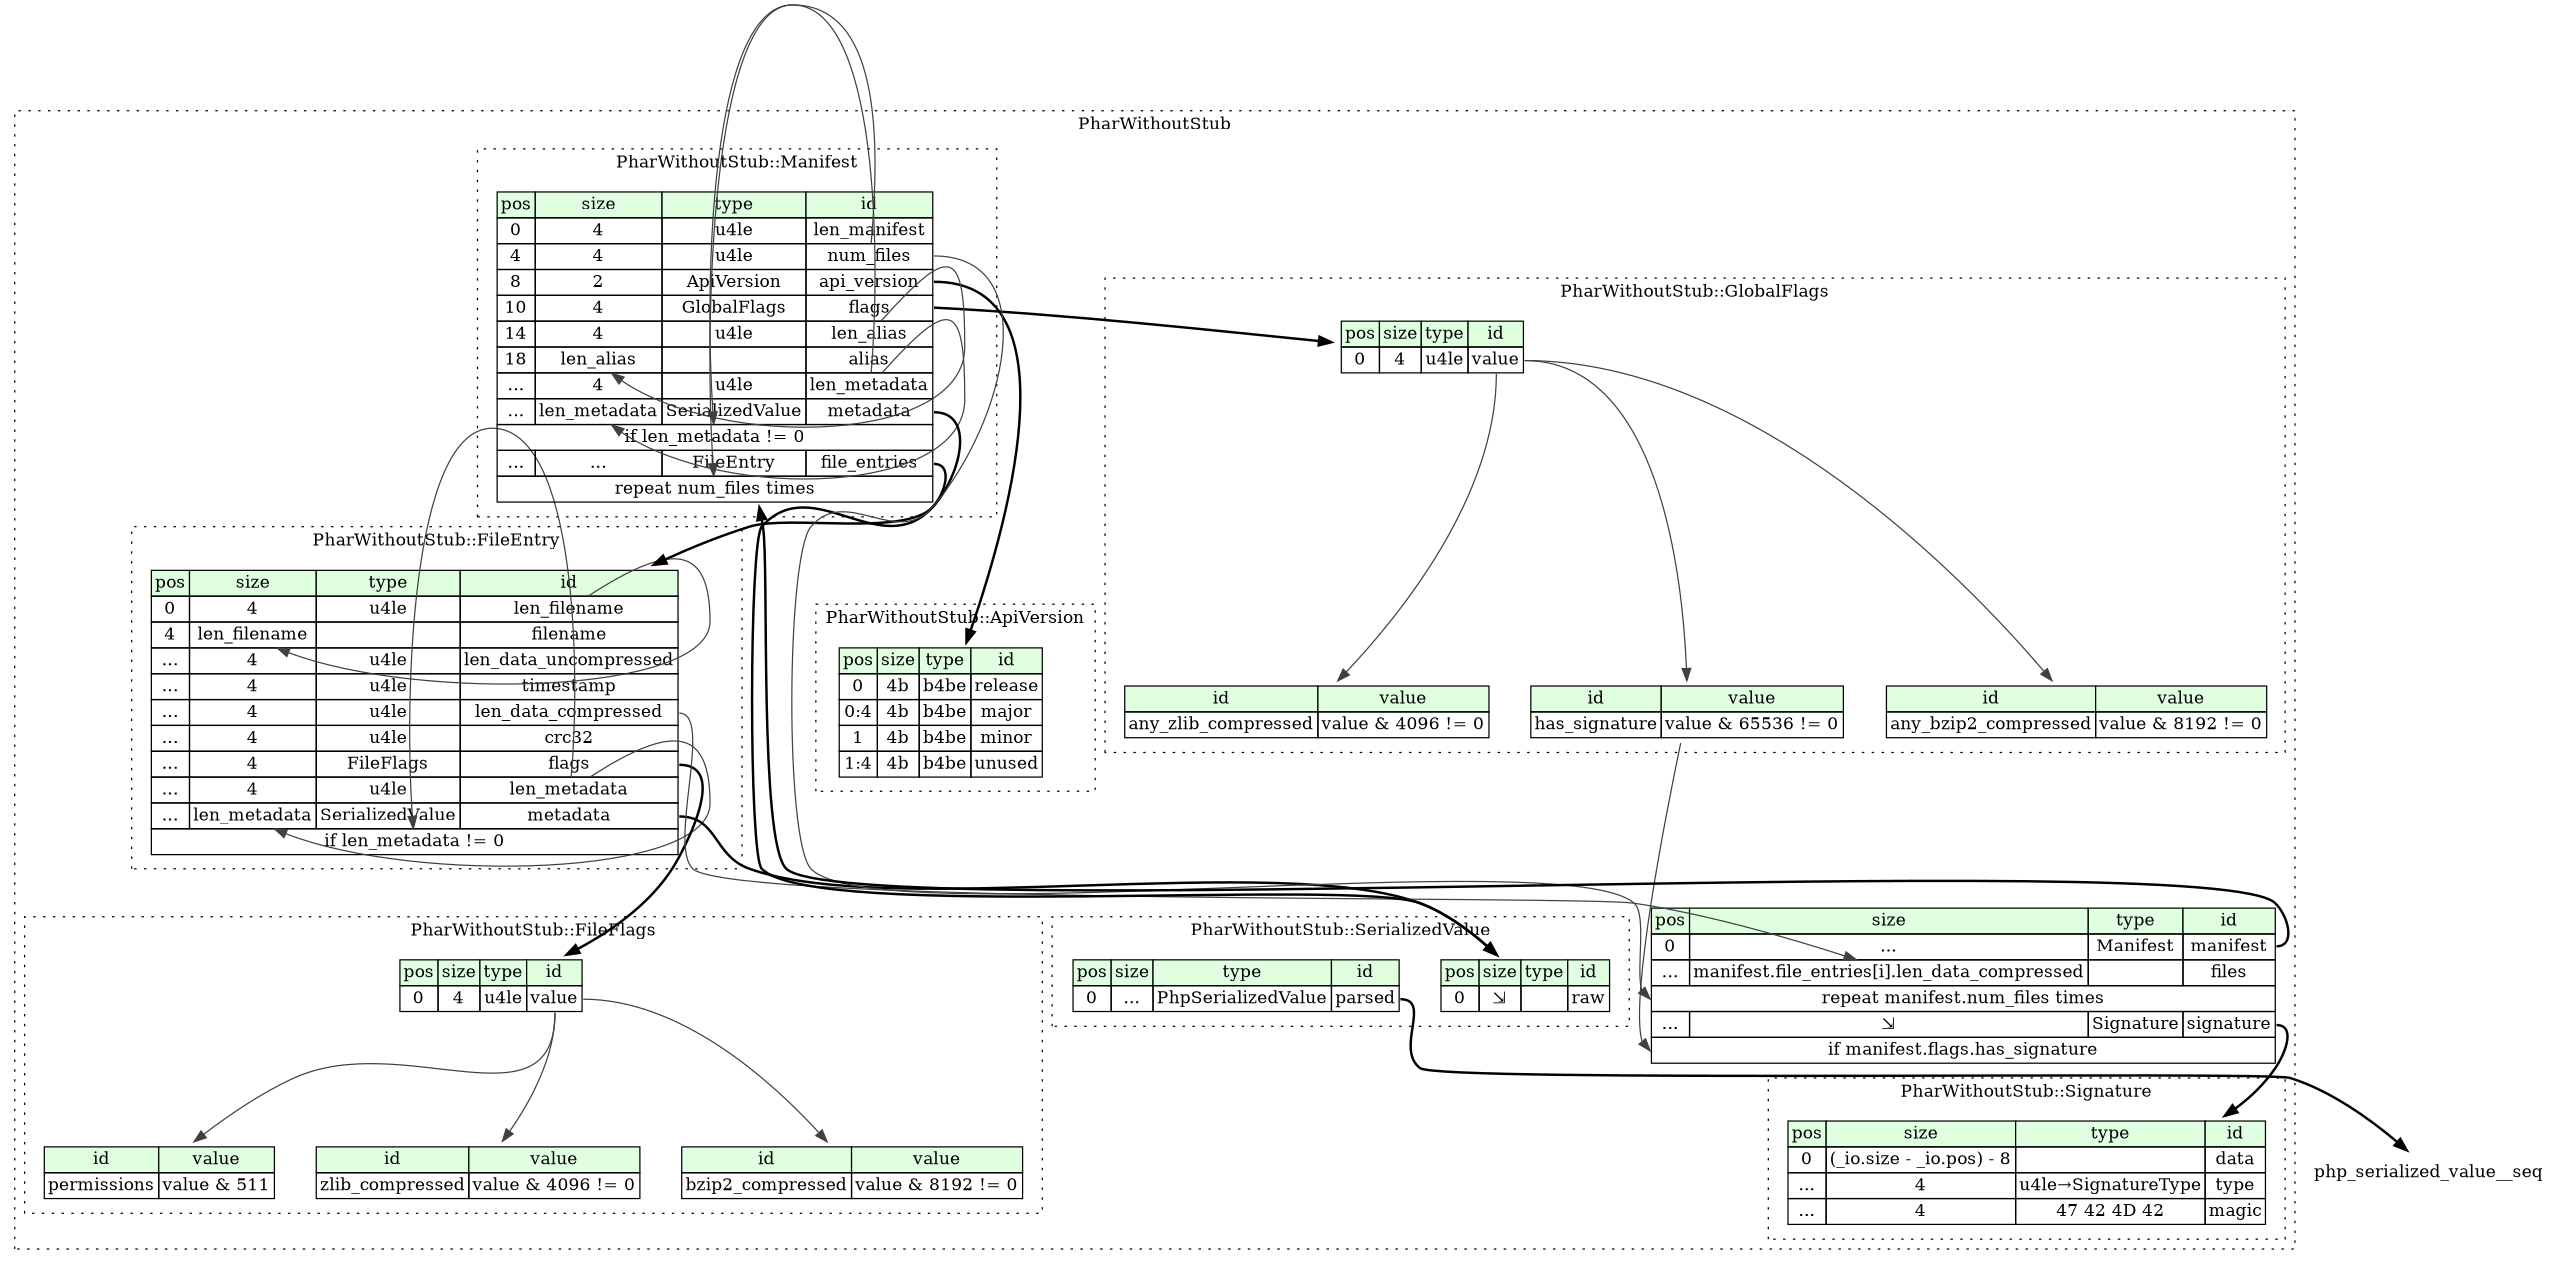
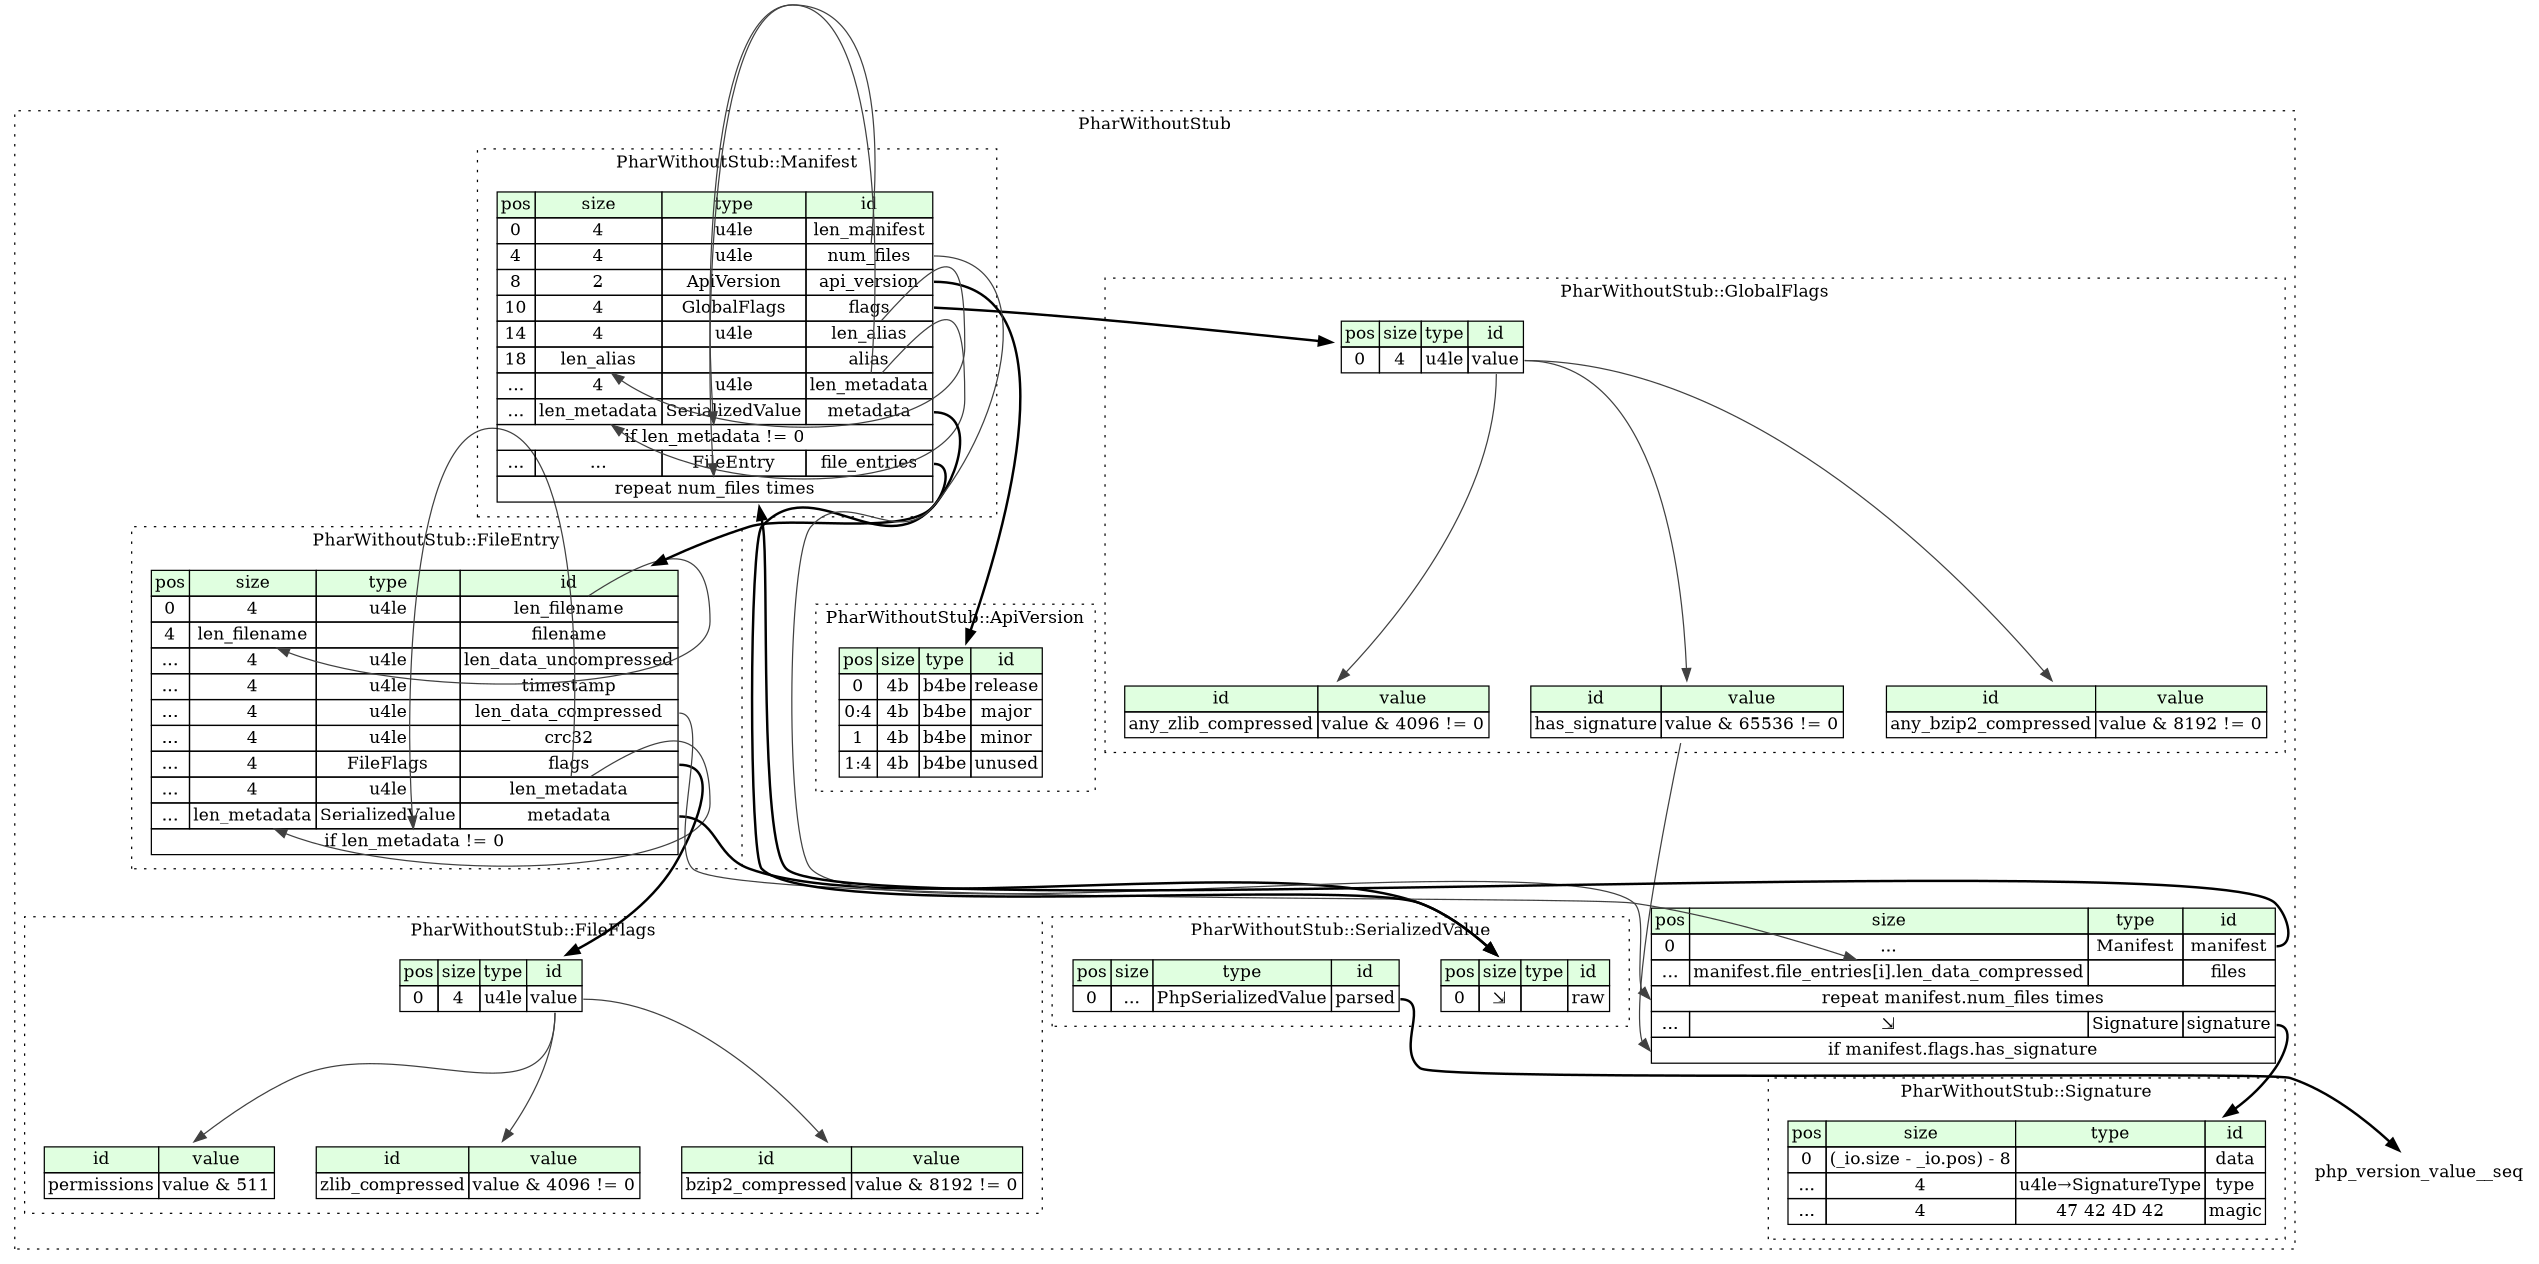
(2429, 1173) -> (2419, 1173)
